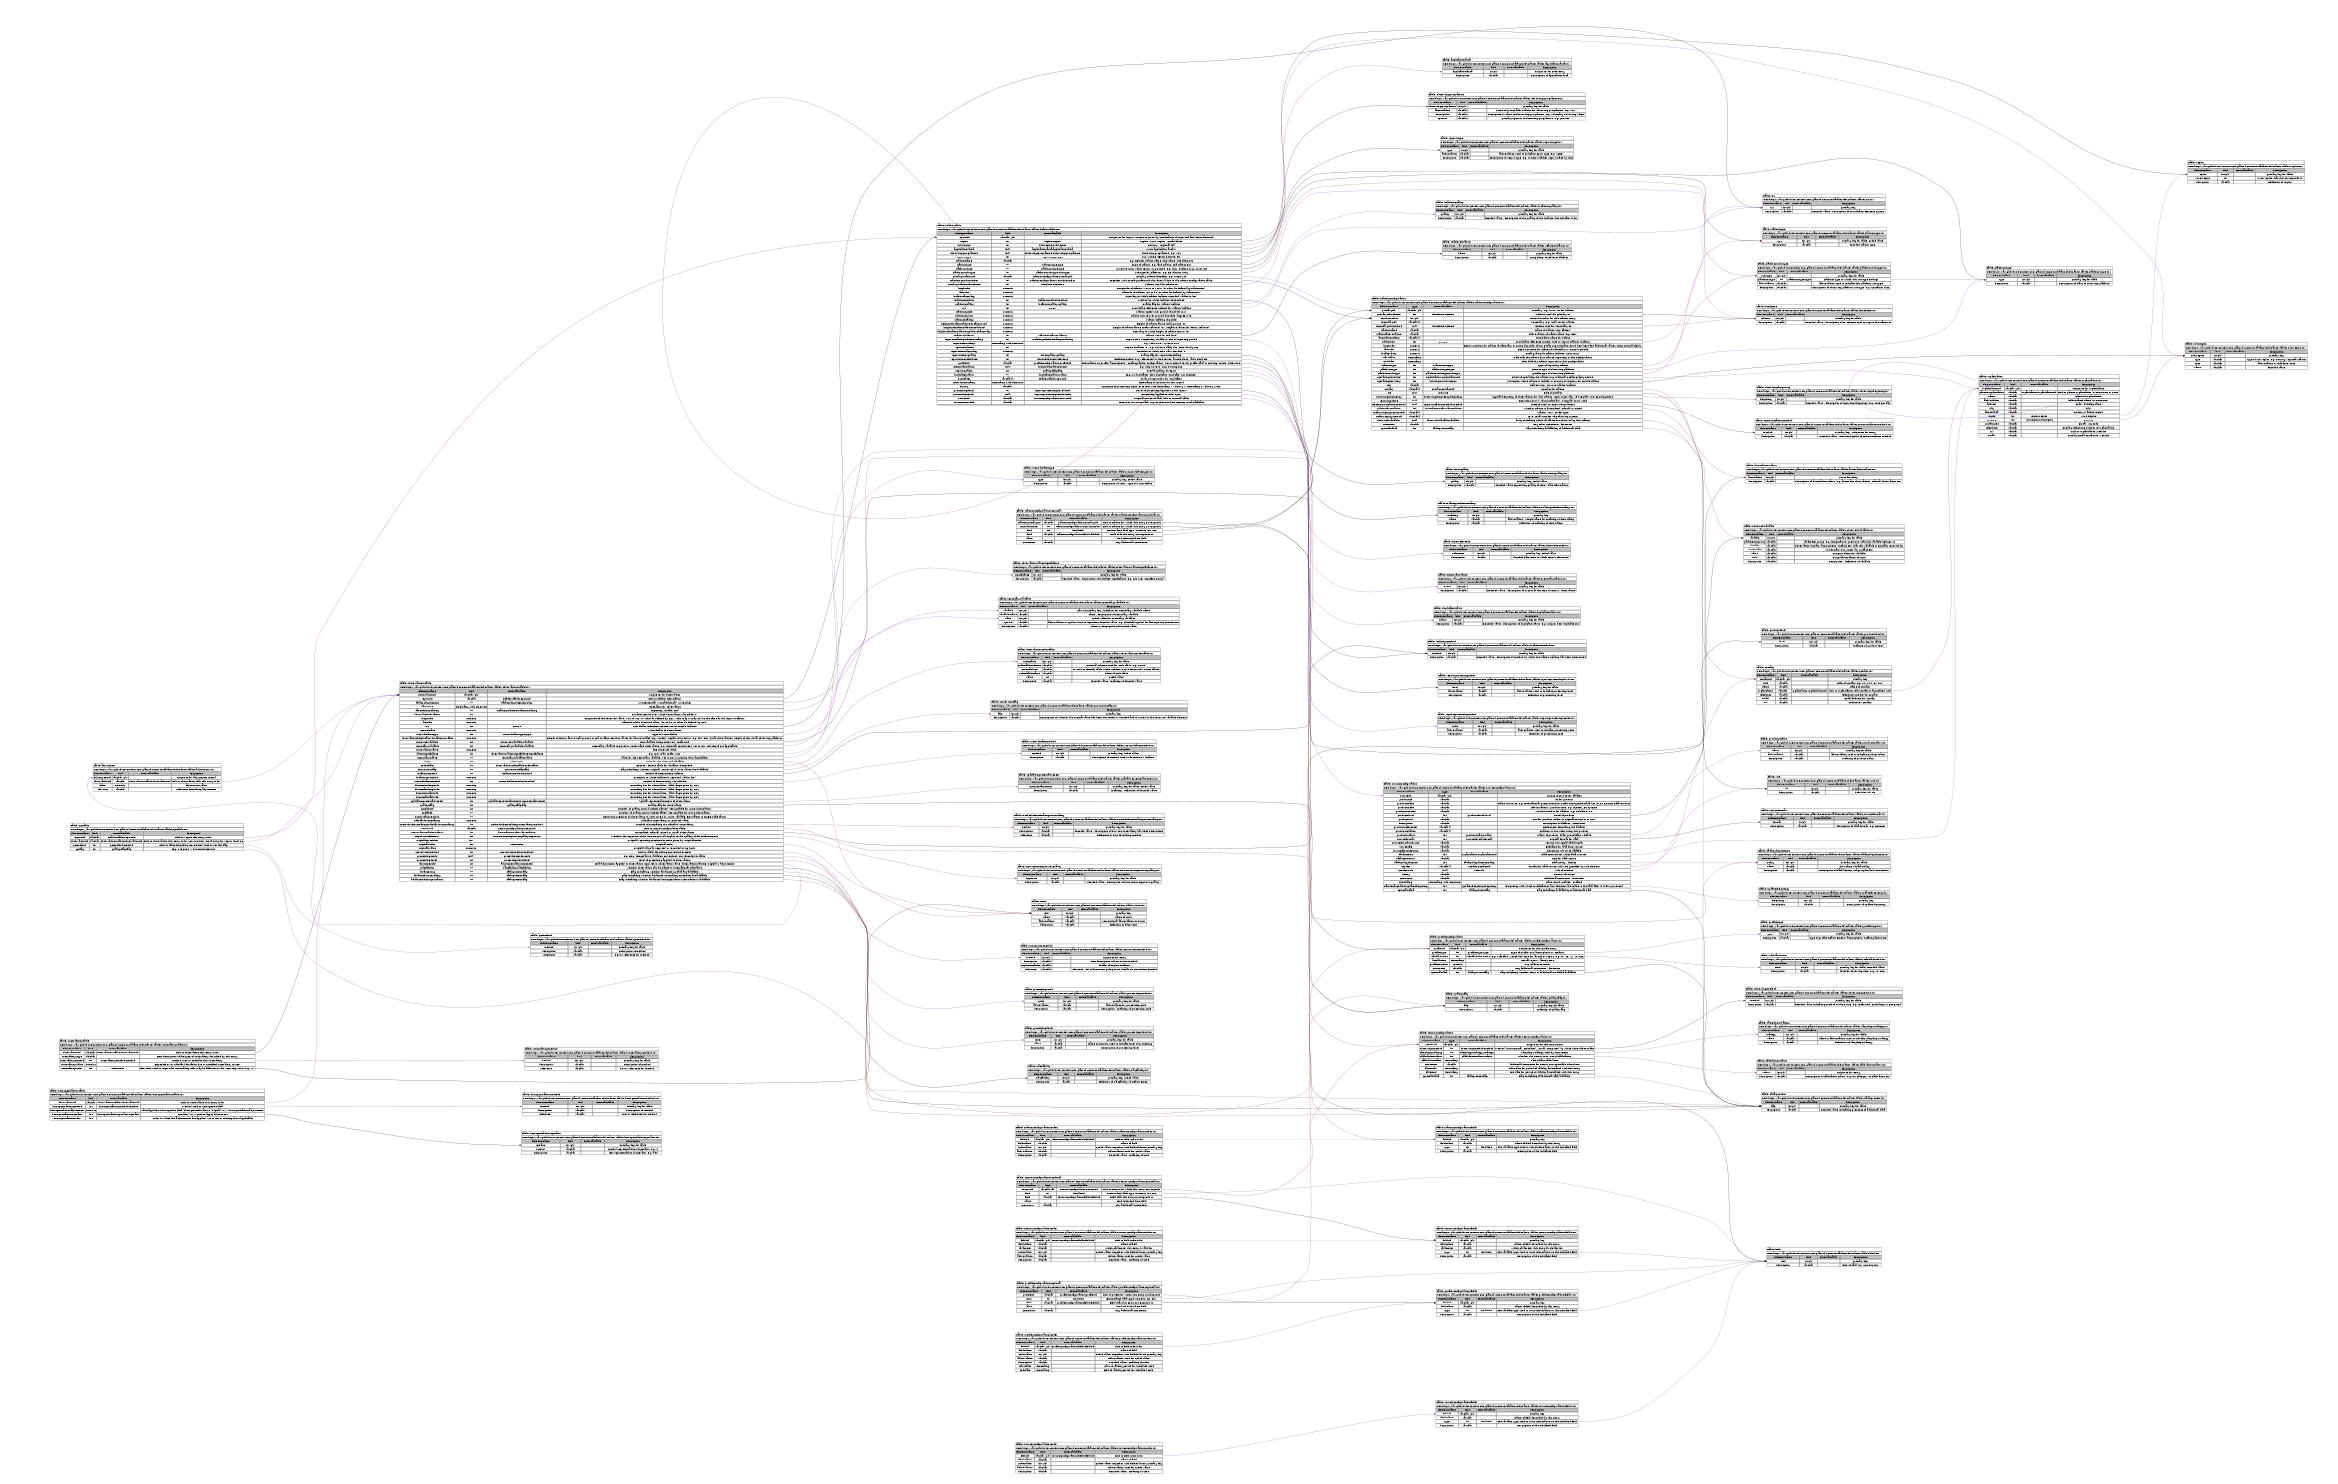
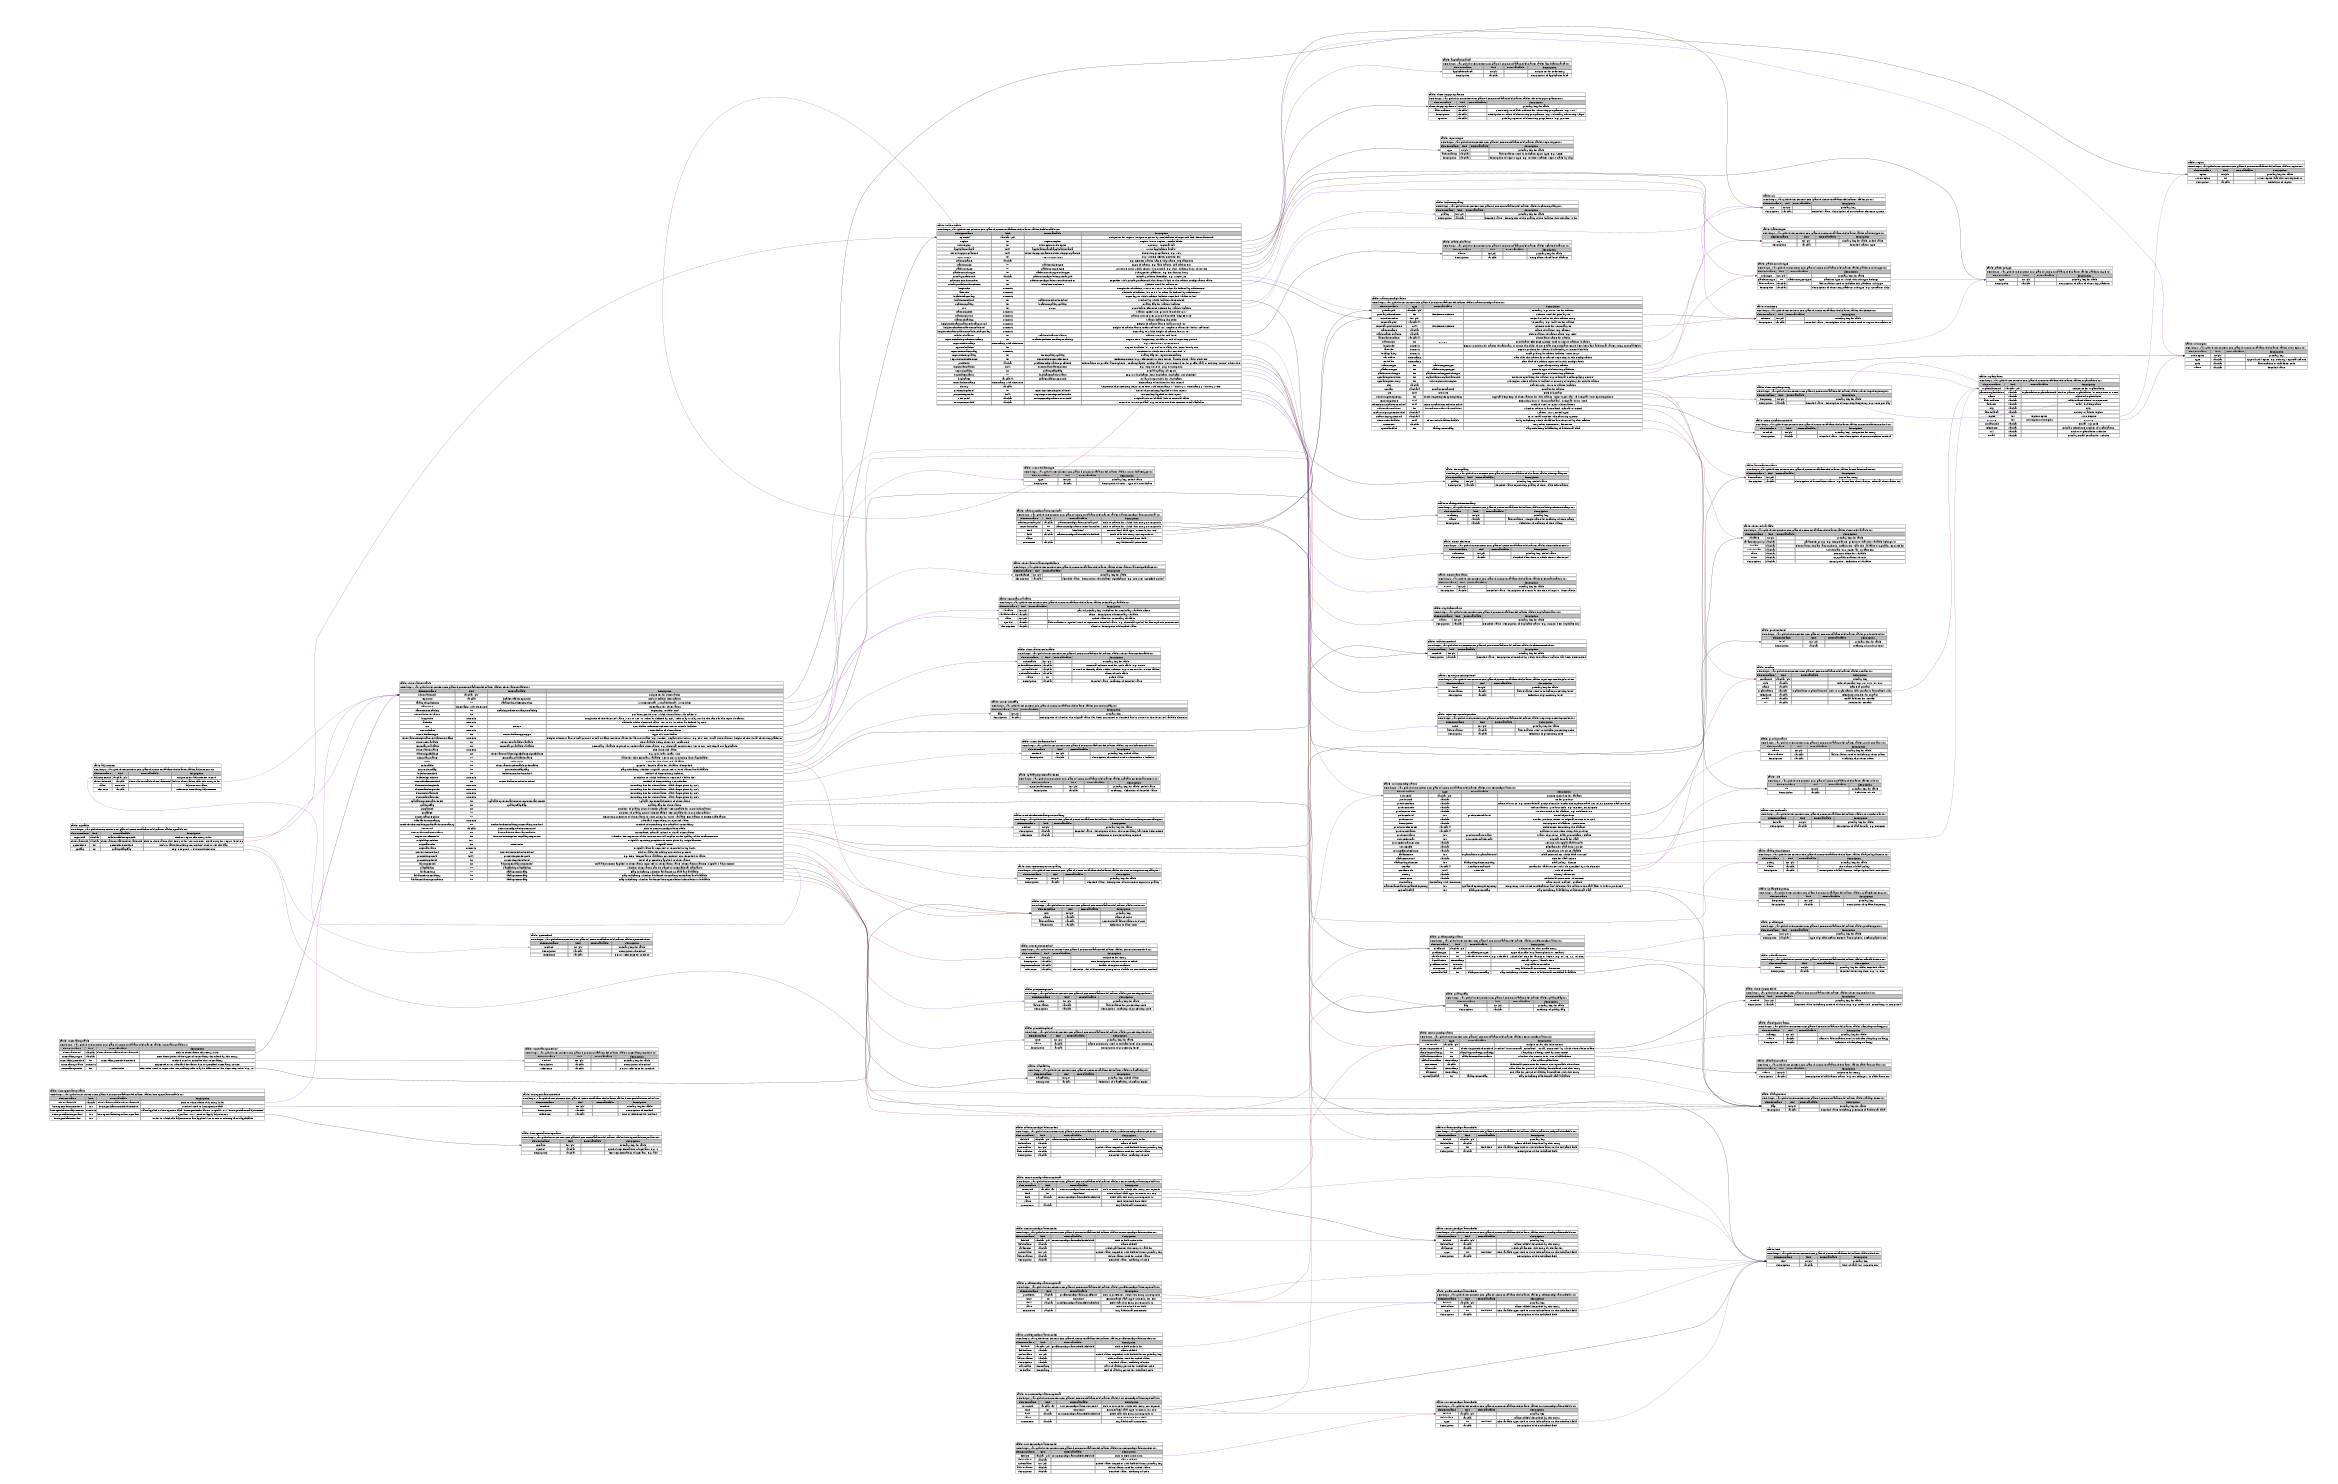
(1443, 365) -> (1443, 365)
(1786, 534) -> (1786, 534)
(1675, 1065) -> (1675, 1065)
(1129, 1139) -> (1129, 1139)
none -> (1682, 1188)
(1298, 1303) -> (1298, 1303)
none -> (1089, 1408)
